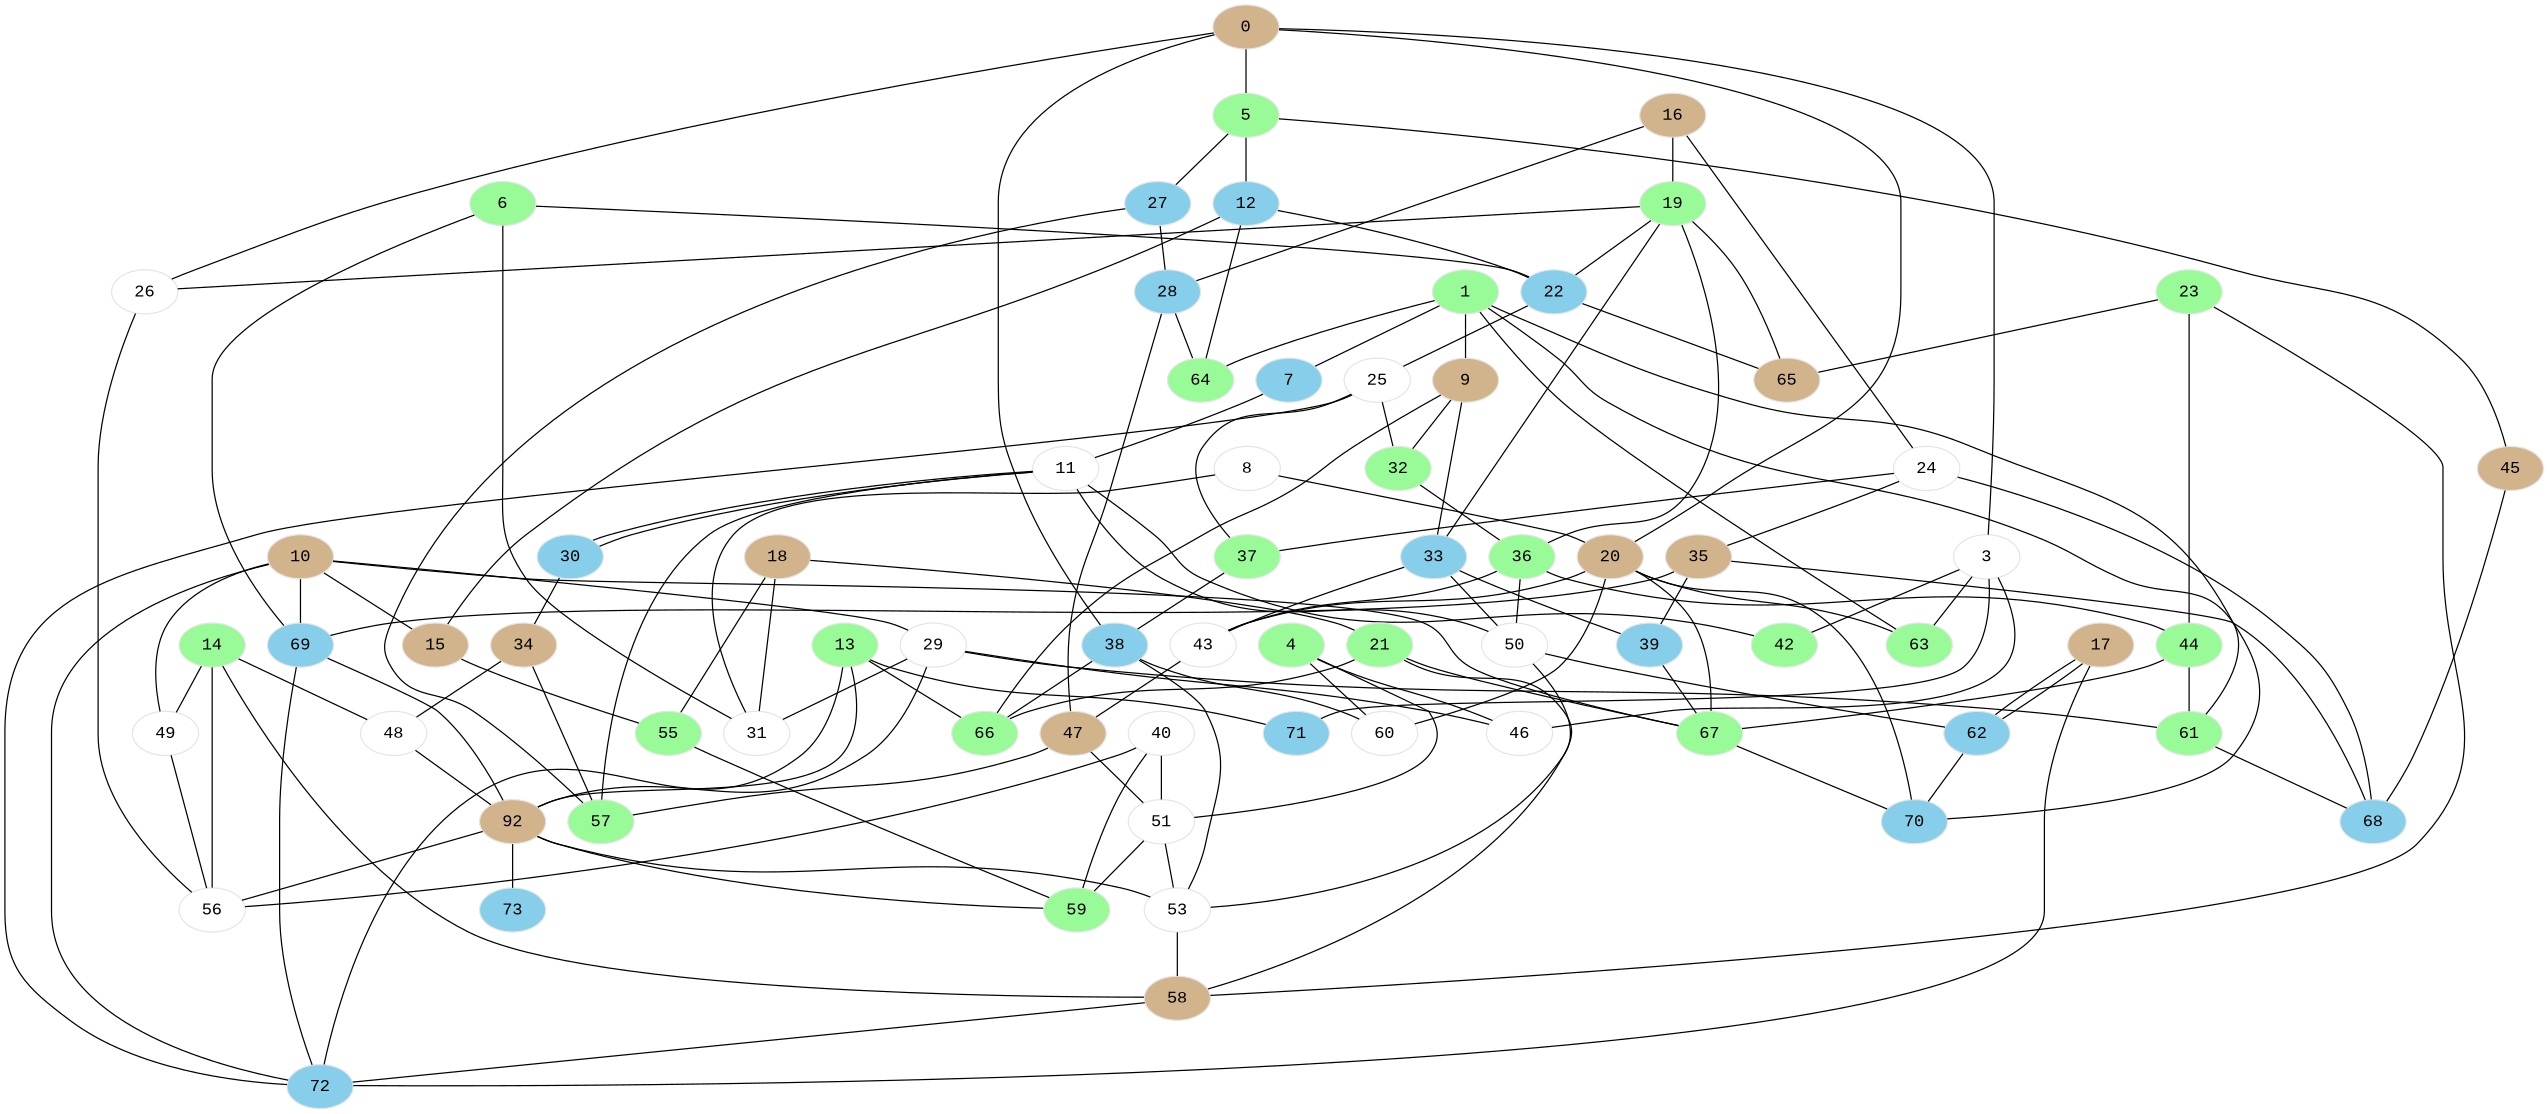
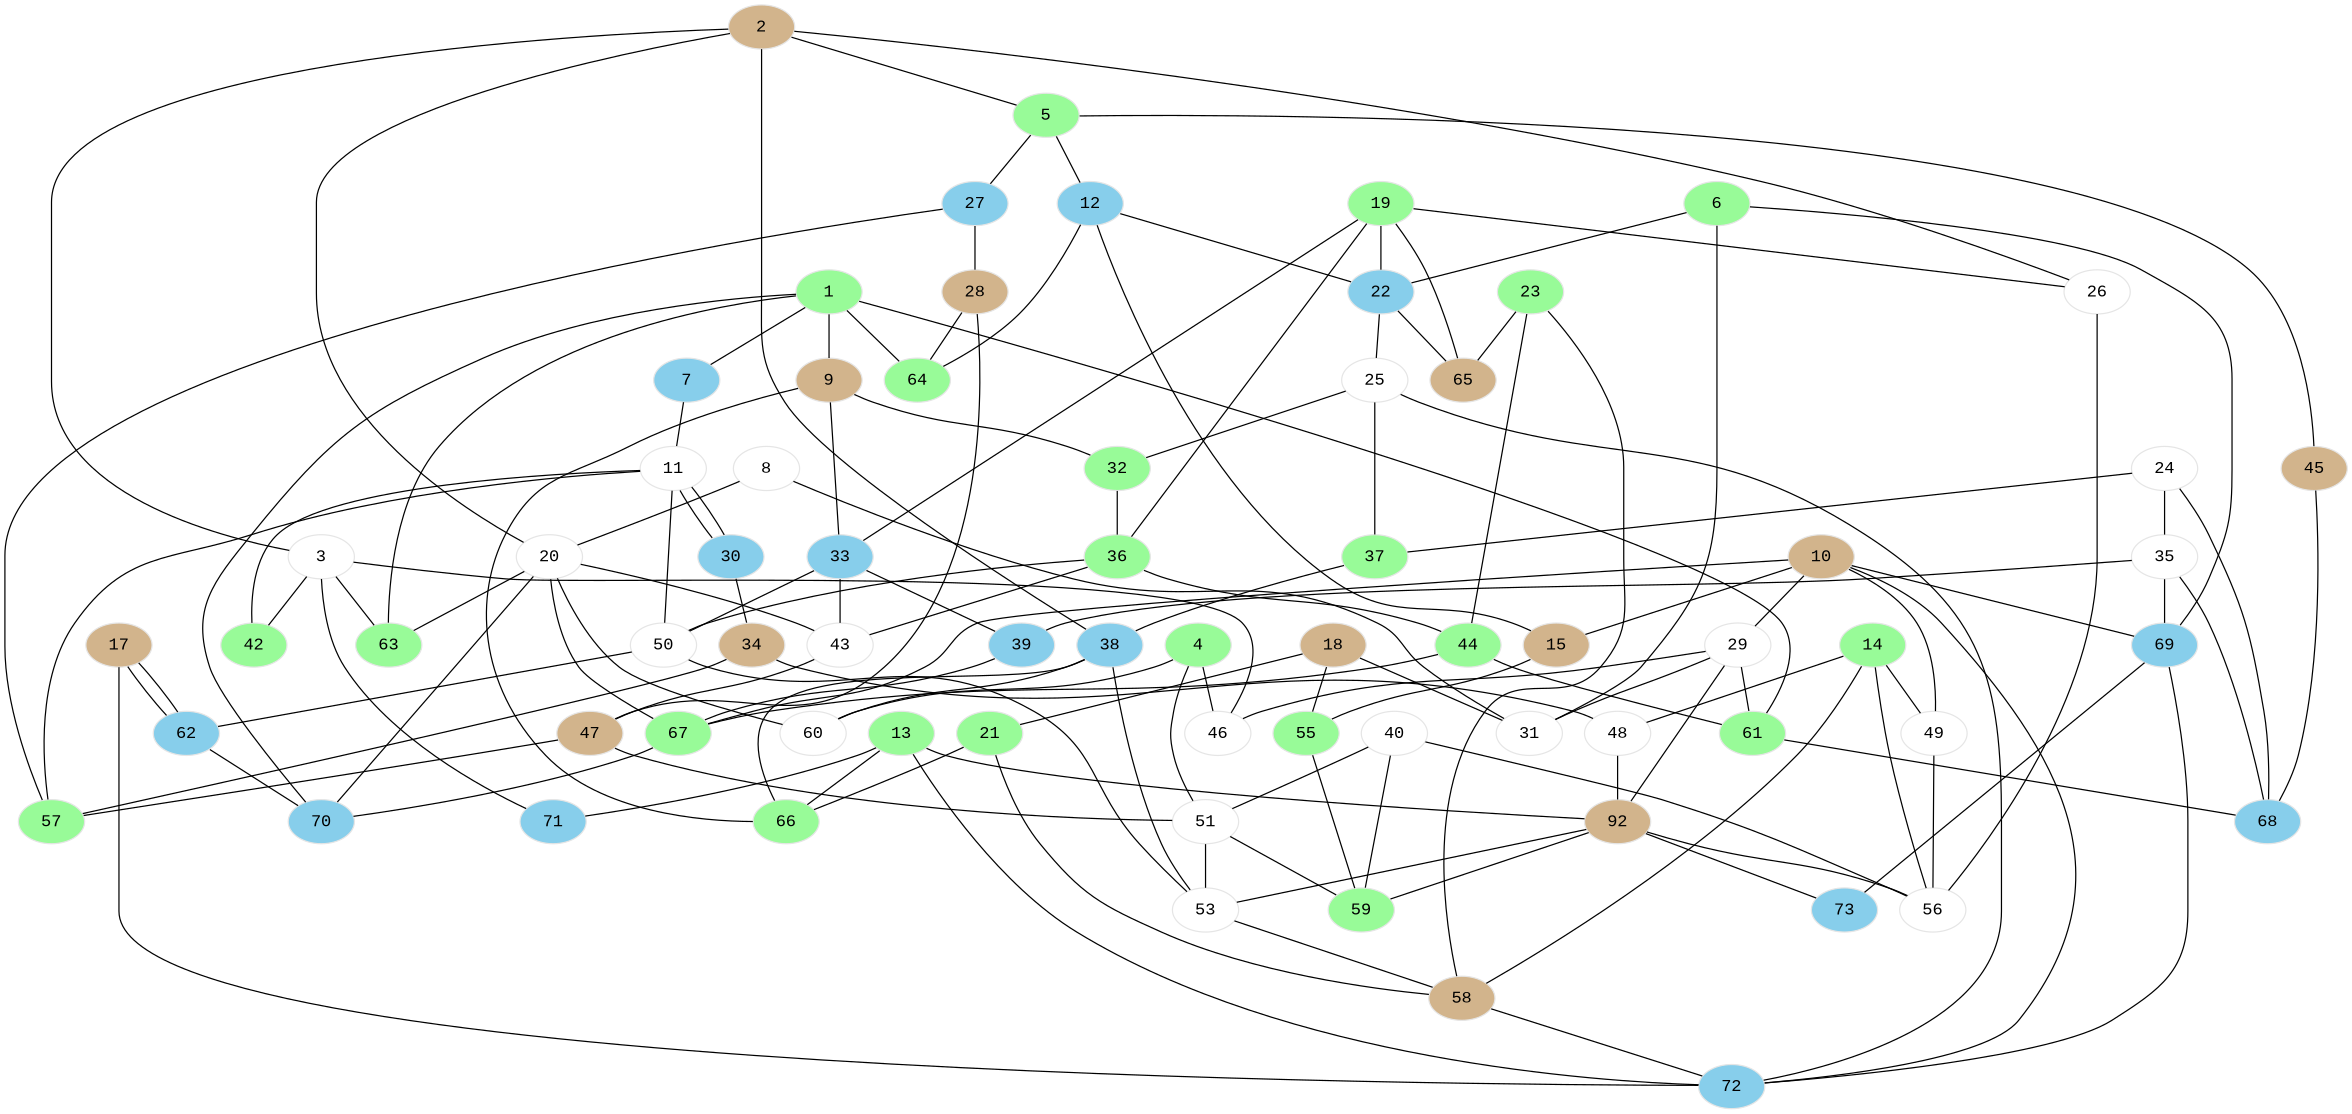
(1246, 27) -> (762, 27)
(1673, 115) -> none
(1168, 292) -> (975, 292)
(1610, 557) -> (549, 557)
(1699, 557) -> (2165, 557)
(1541, 695) -> none
(423, 703) -> (2019, 766)
